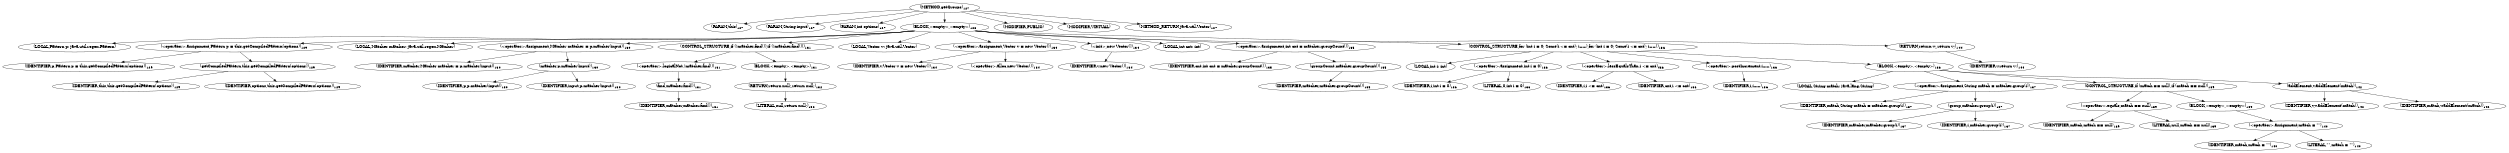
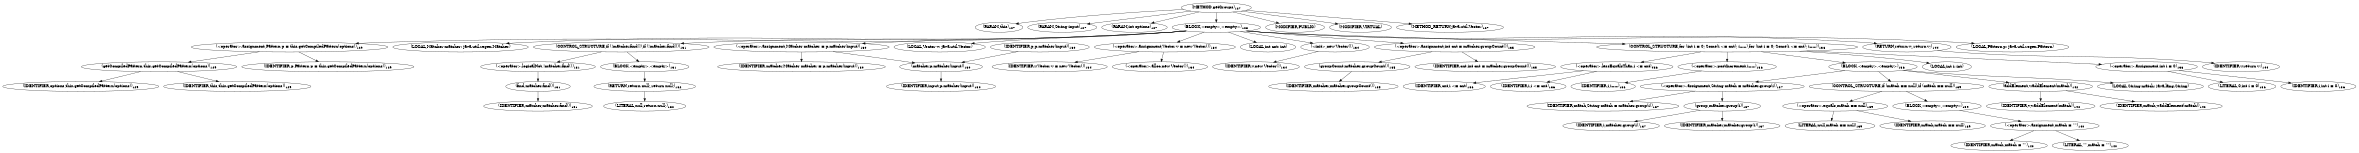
(522, 76) -> (991, 57)
